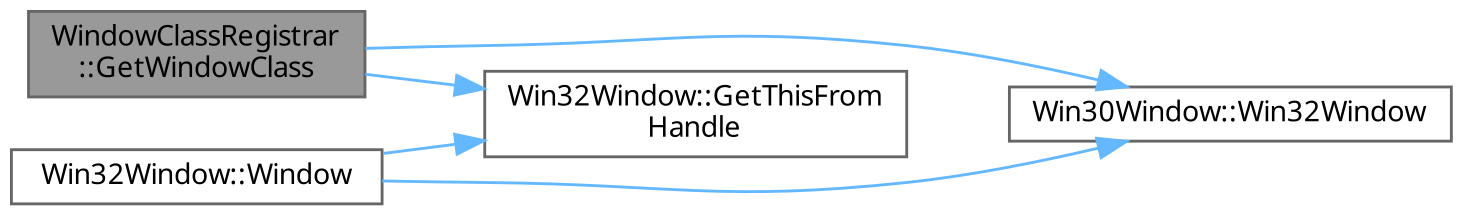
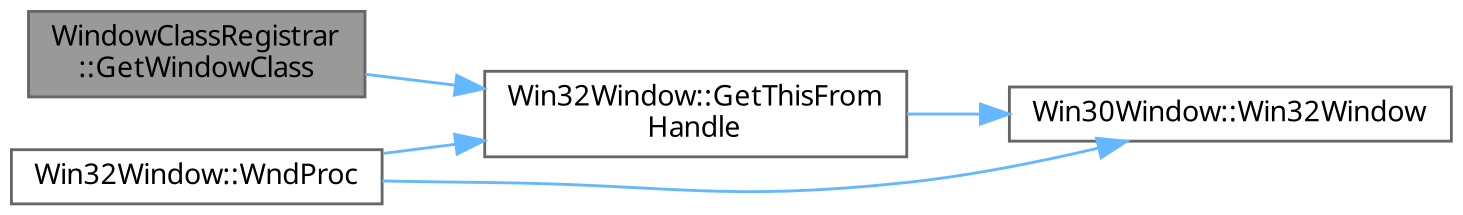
(733, 36) -> (944, 114)
(197, 177) -> (197, 177)
